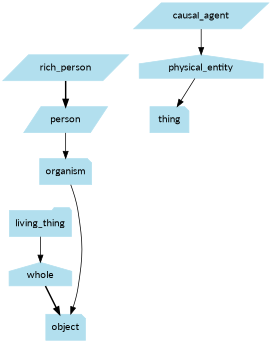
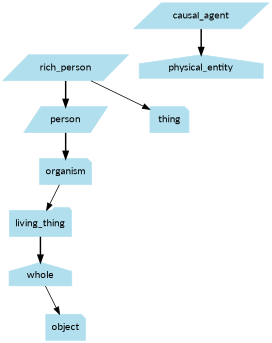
(201, 38) -> (201, 38)
(188, 89) -> (117, 94)
(66, 142) -> (66, 142)
(40, 246) -> (40, 246)
(82, 246) -> (55, 194)
(51, 297) -> (51, 297)
